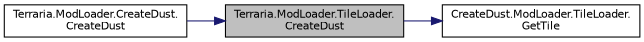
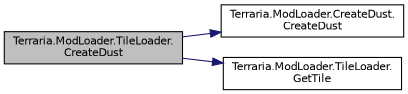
(201, 21) -> (197, 35)
(541, 21) -> (312, 74)
